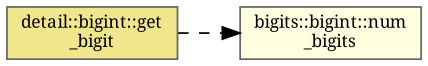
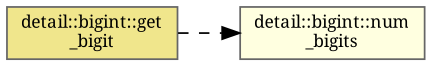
(331, 33) -> (332, 33)
